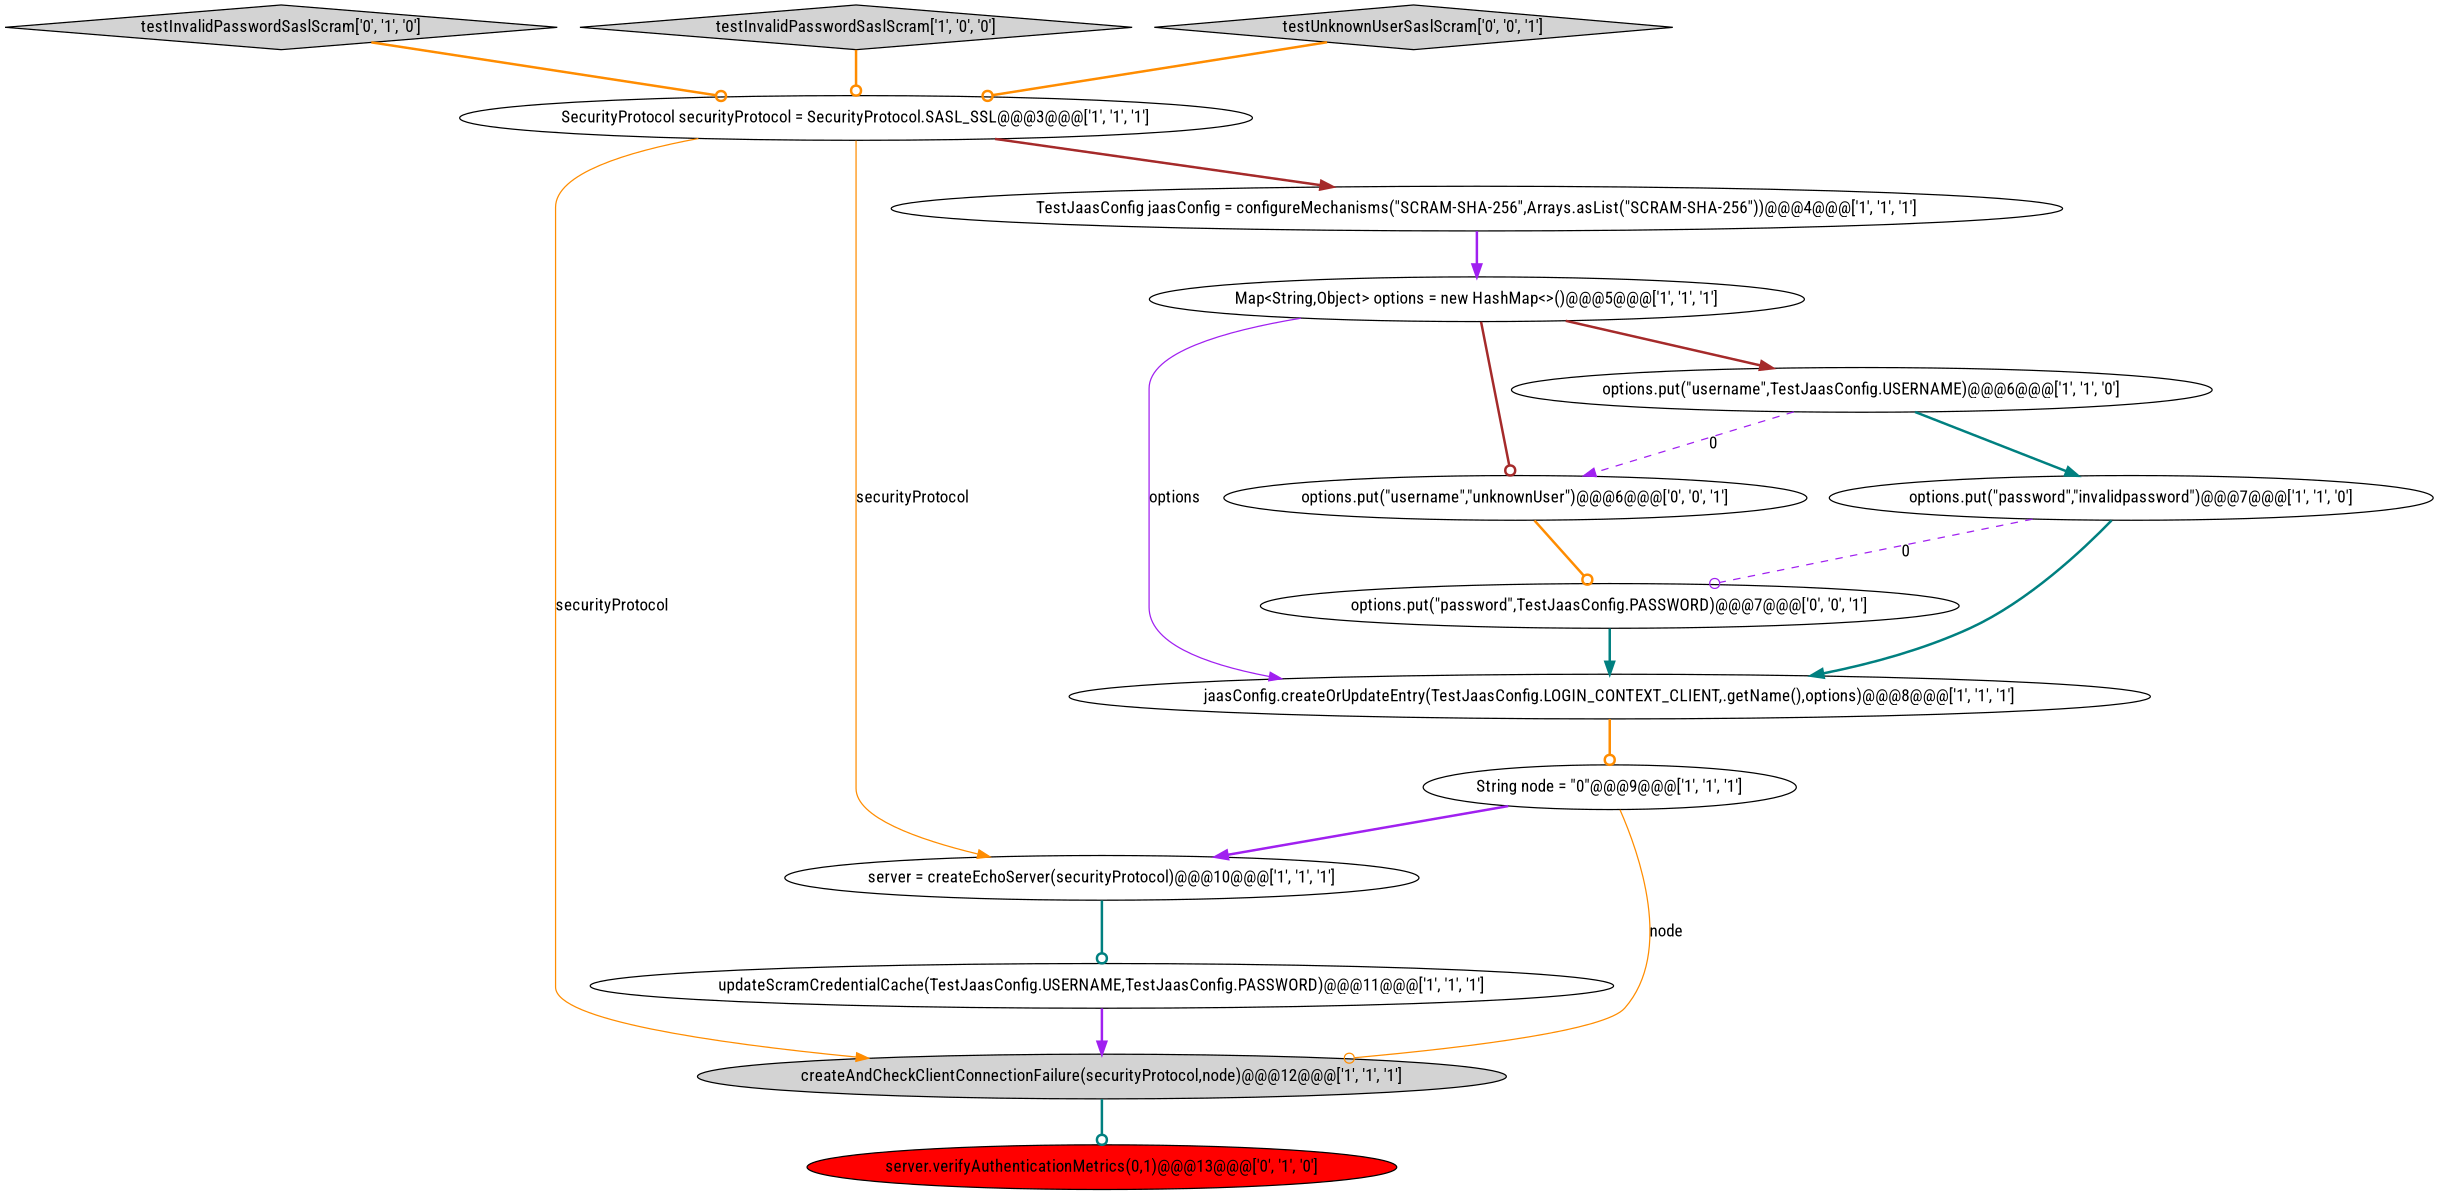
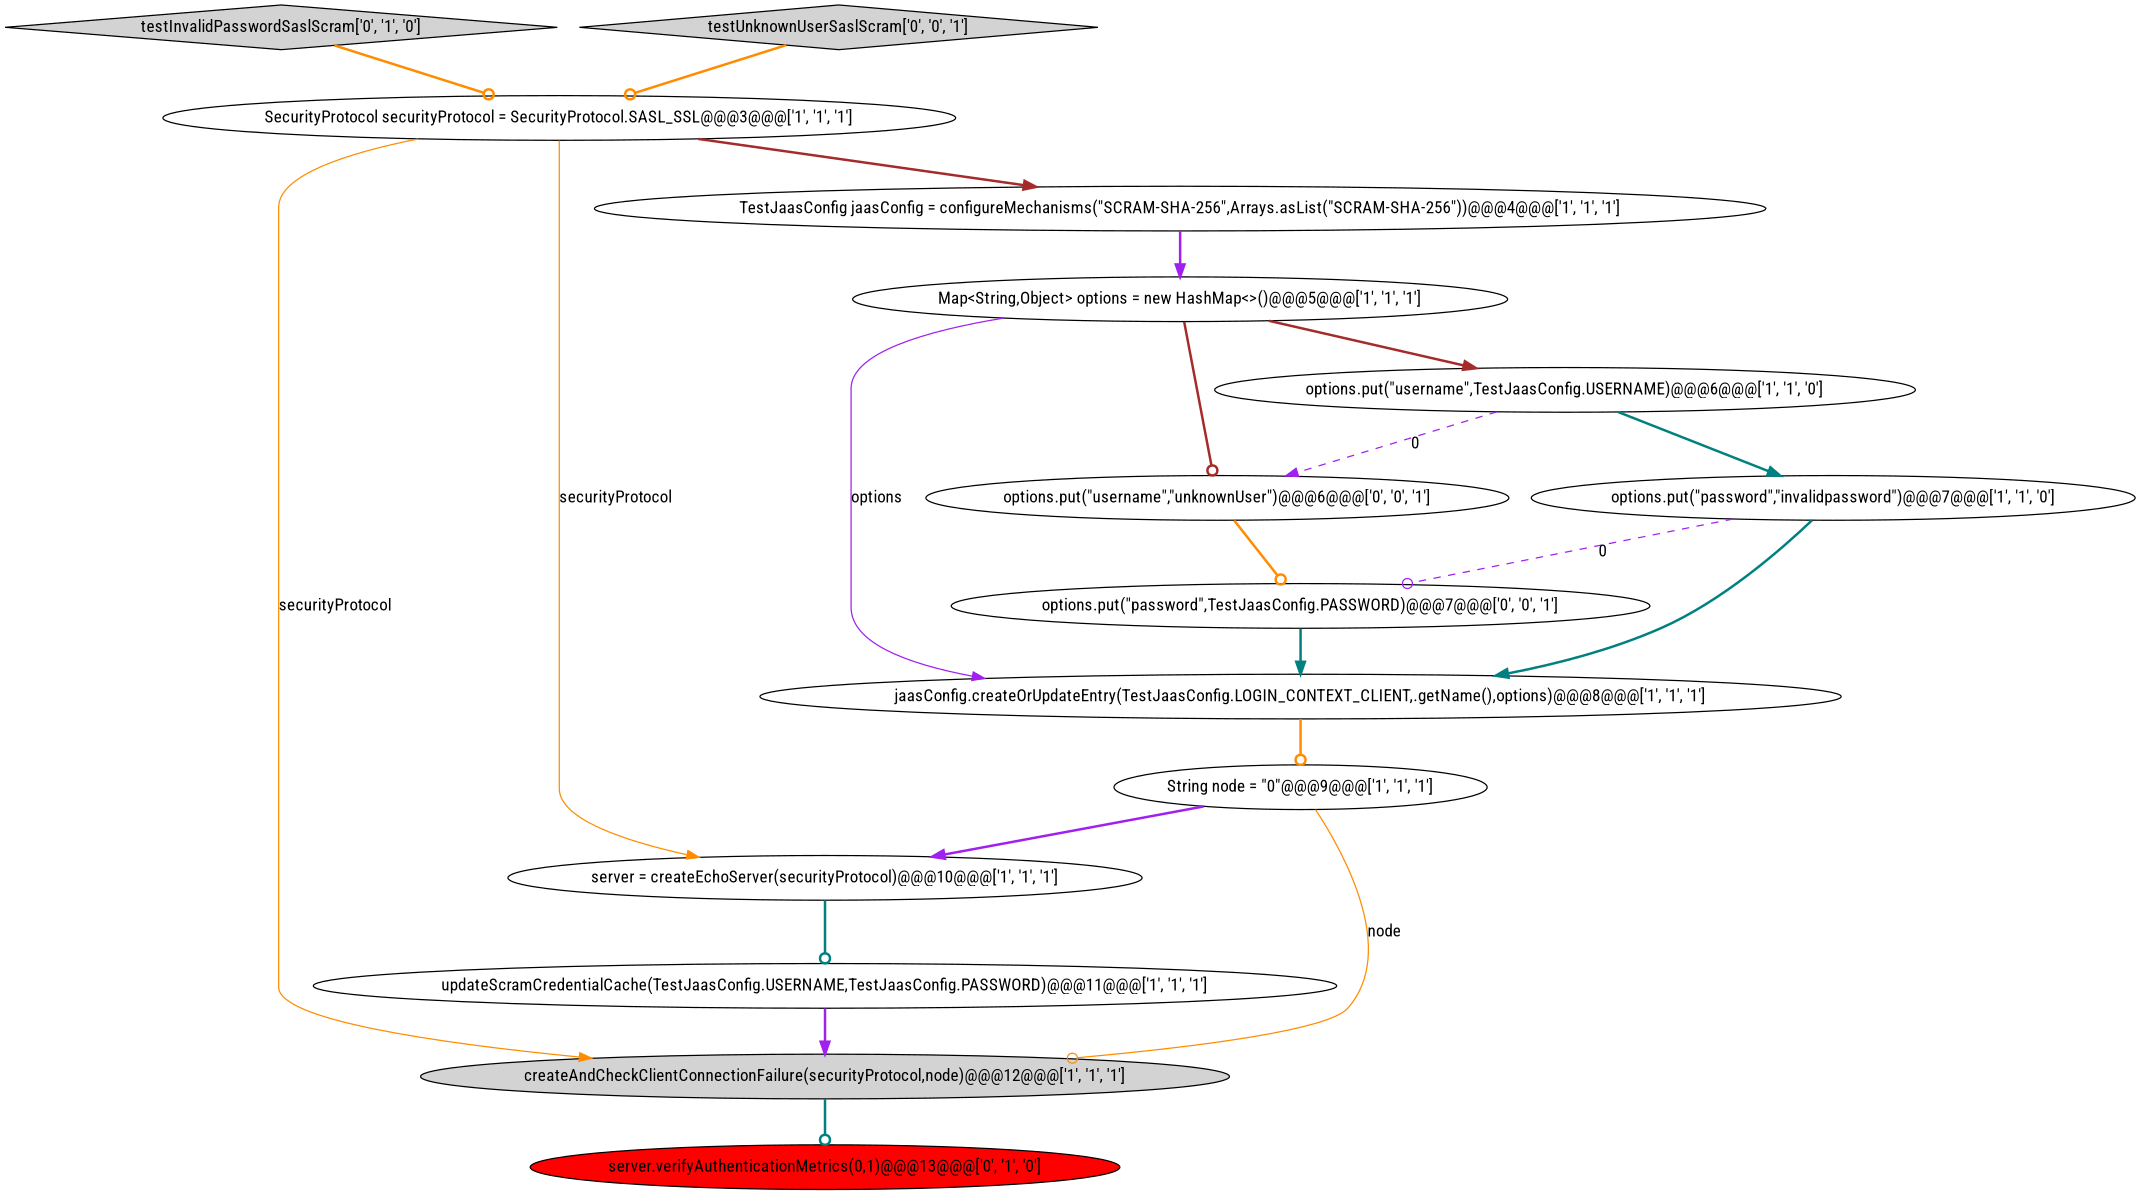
(856, 27) -> none
